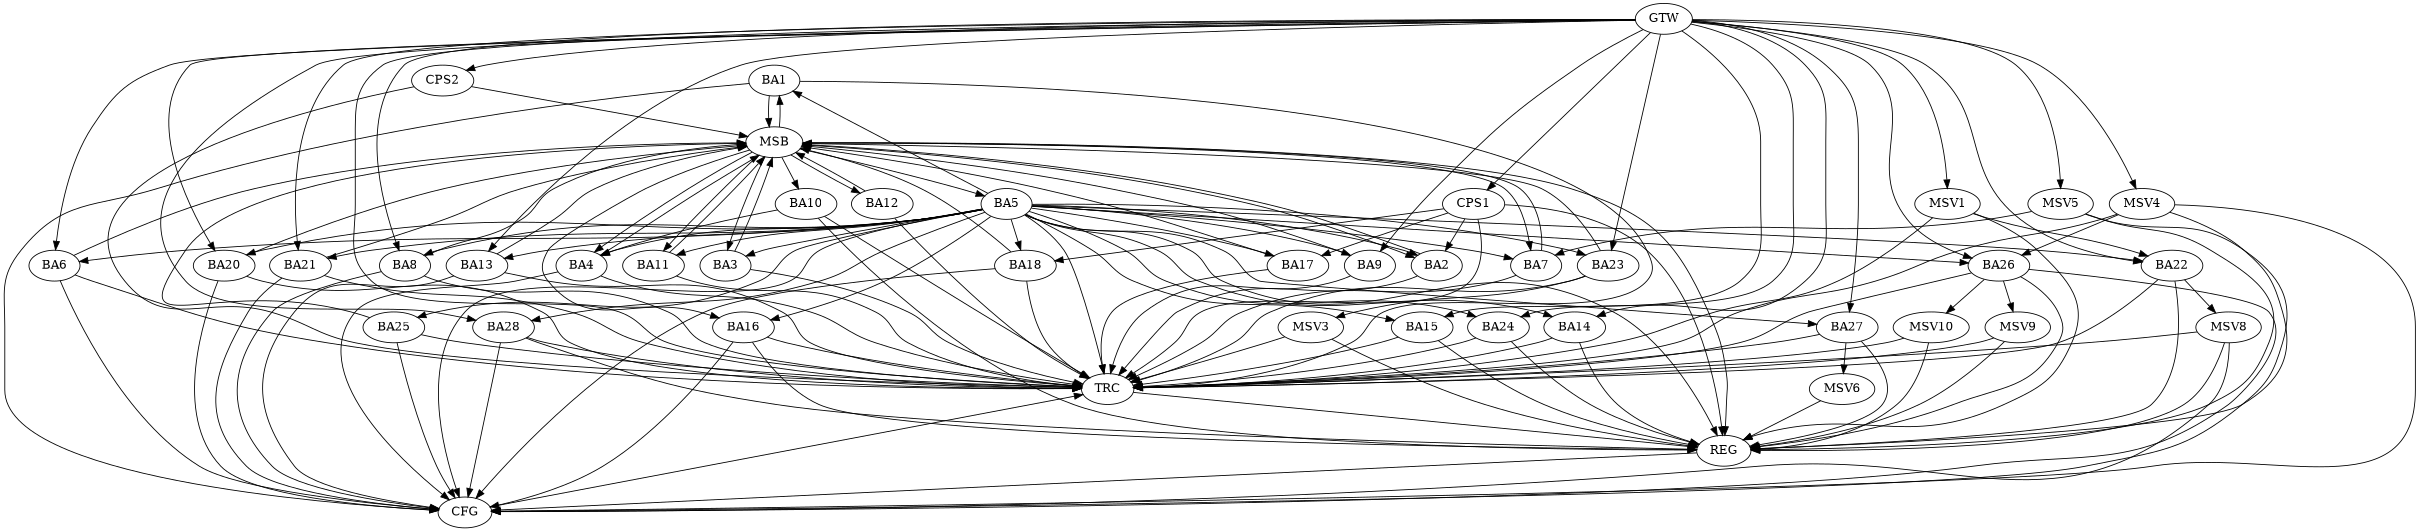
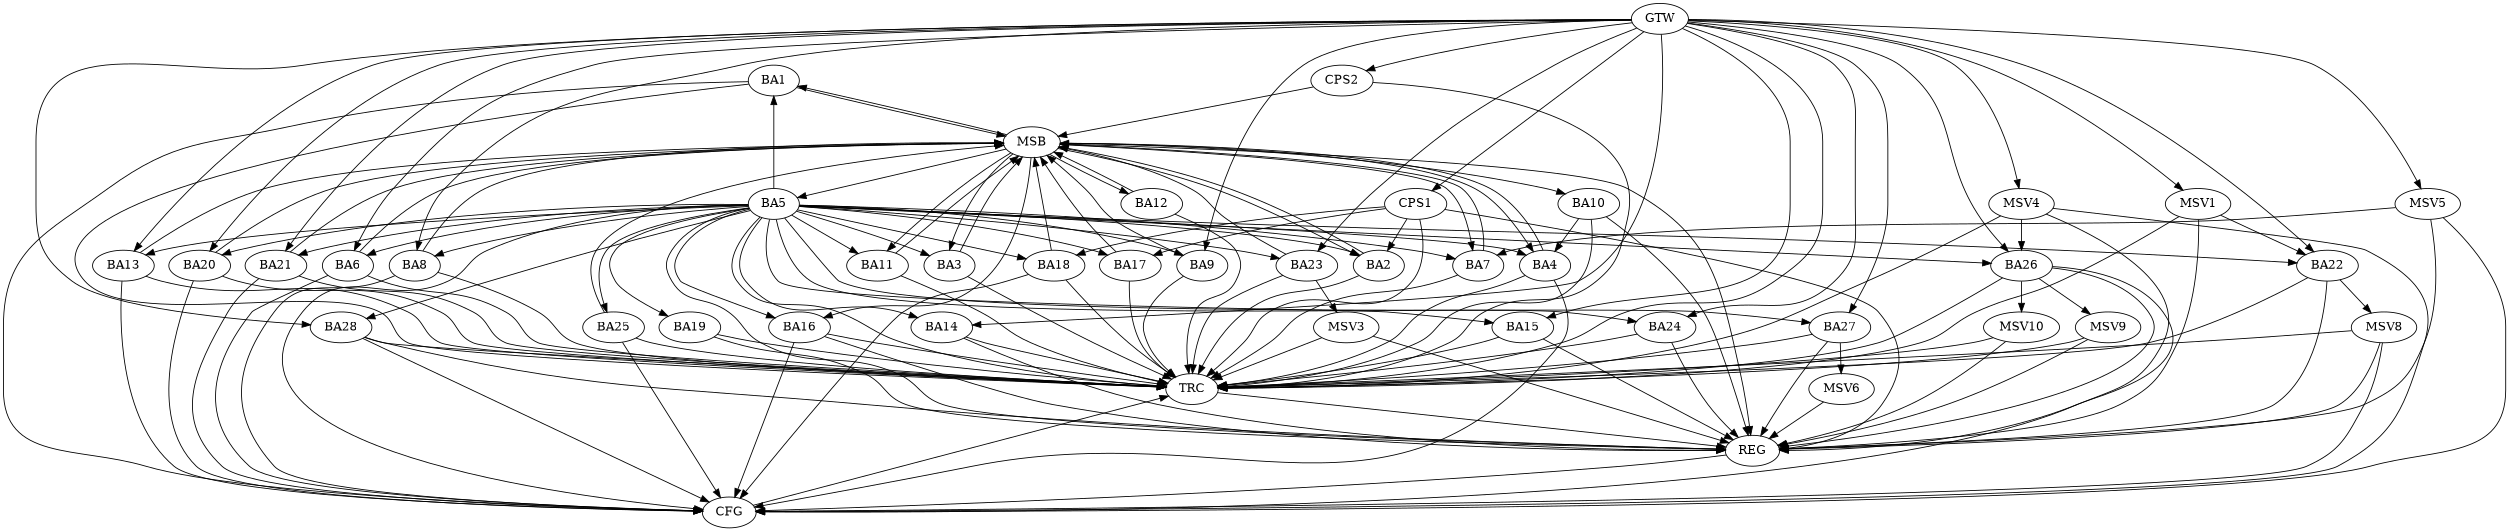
none -> (690, 327)
